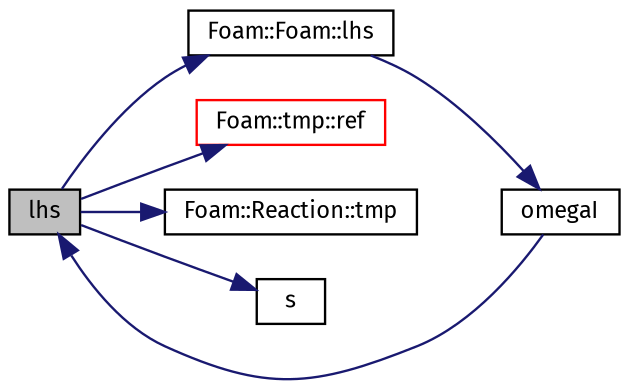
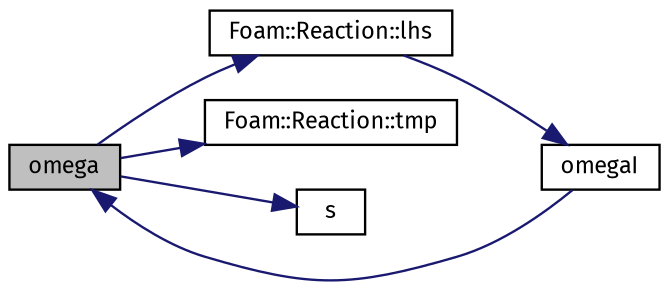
(291, 33) -> (331, 33)
(291, 122) -> none
(45, 212) -> (65, 167)
